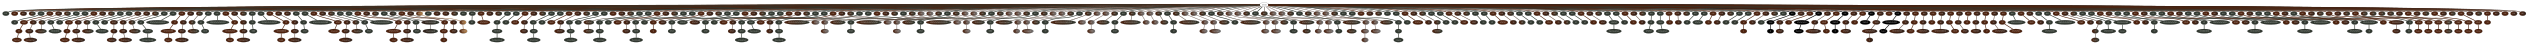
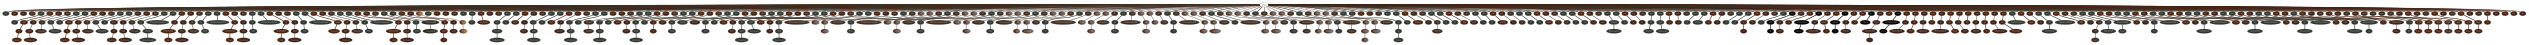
none -> (1146, 31)
